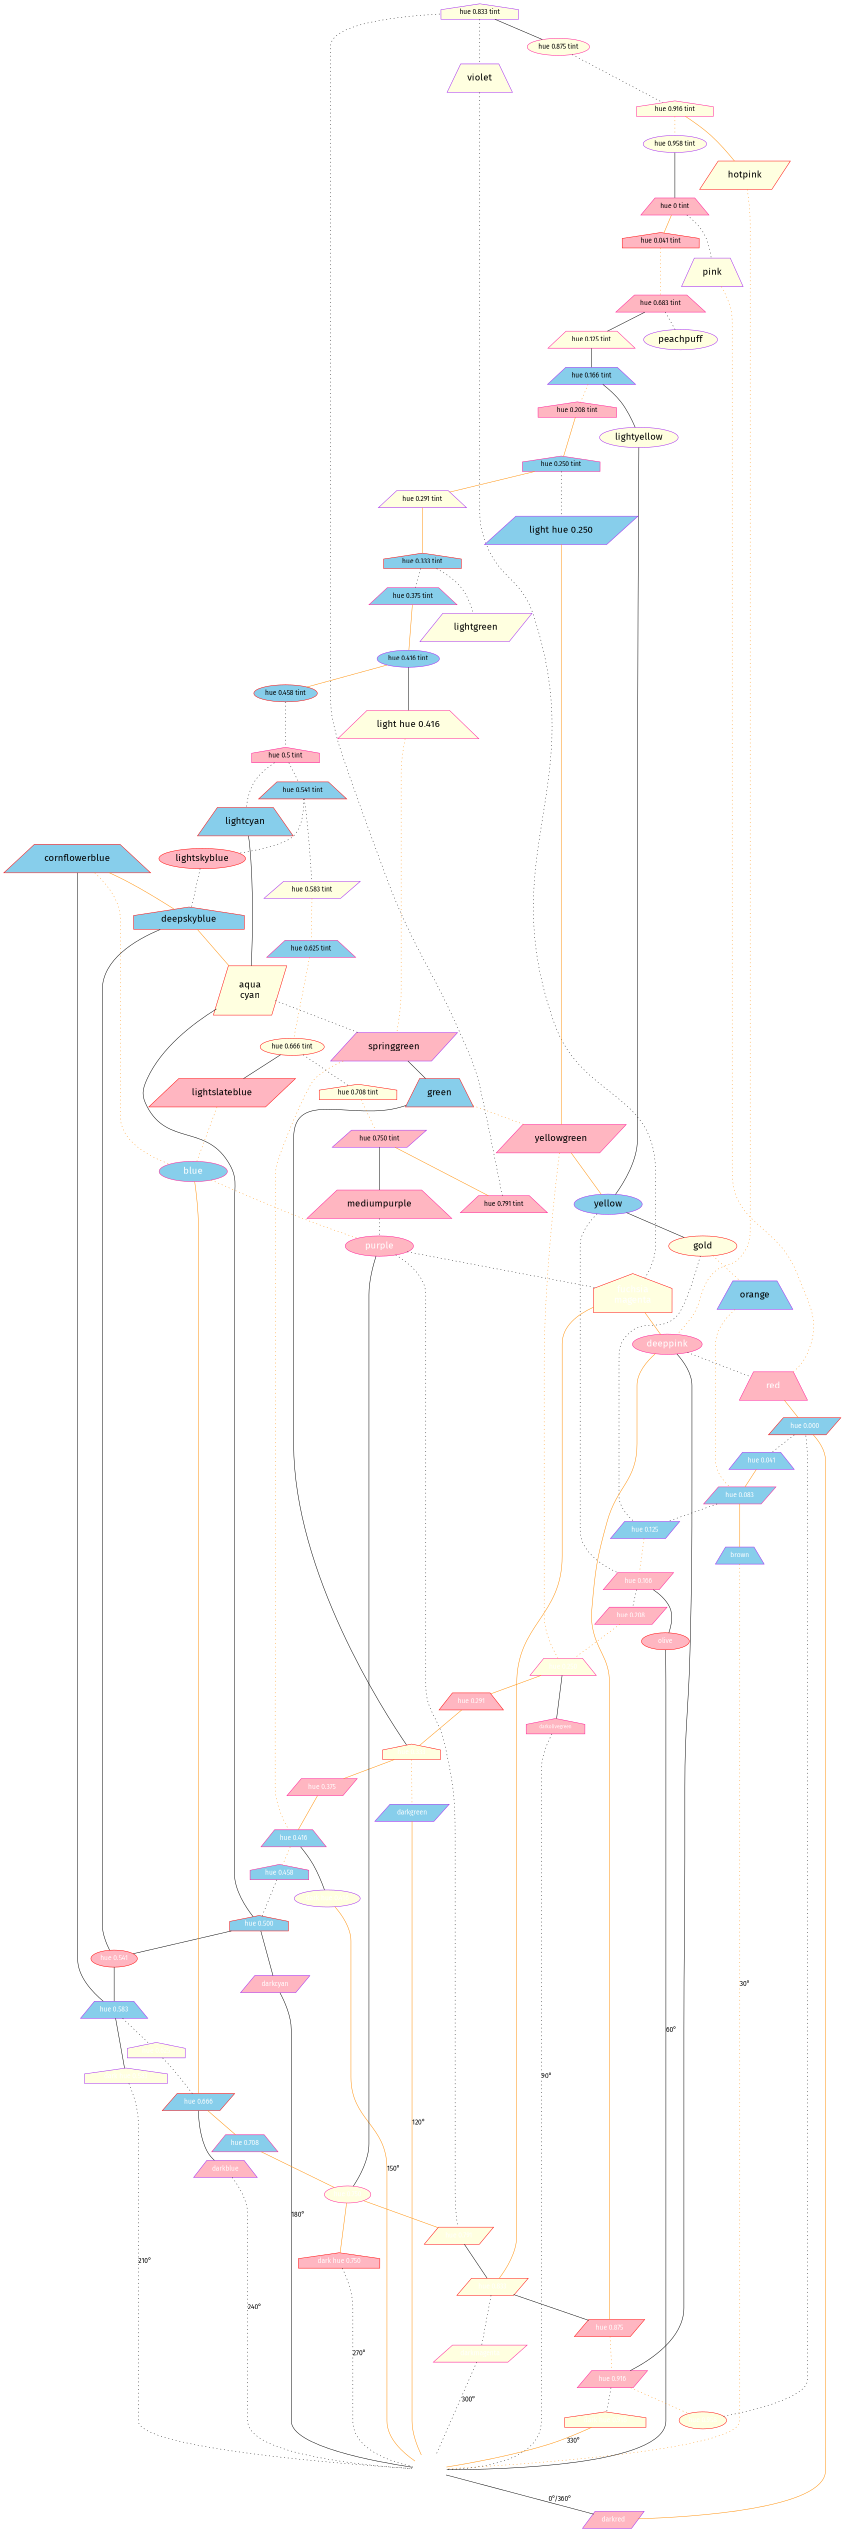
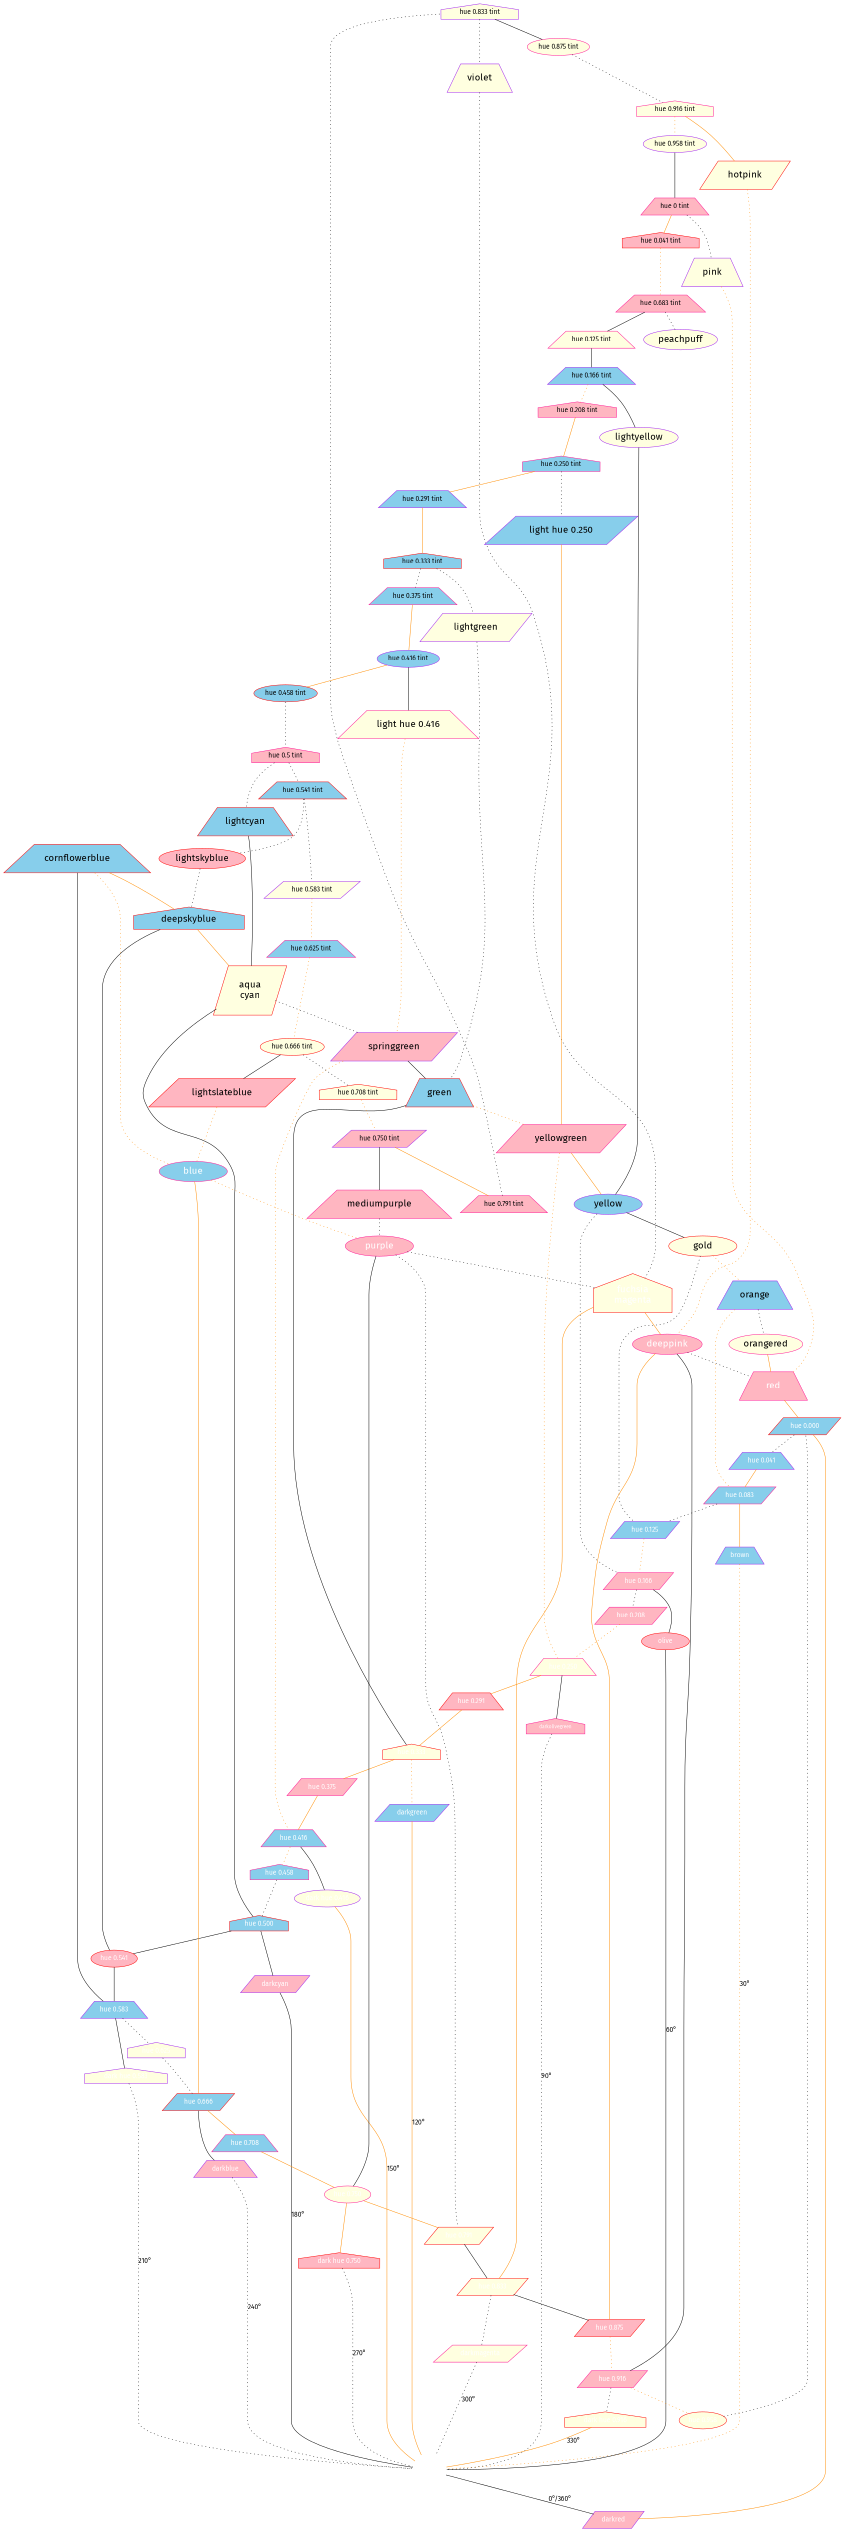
(422, 499) -> (422, 499)
none -> (483, 863)
none -> (766, 1344)
